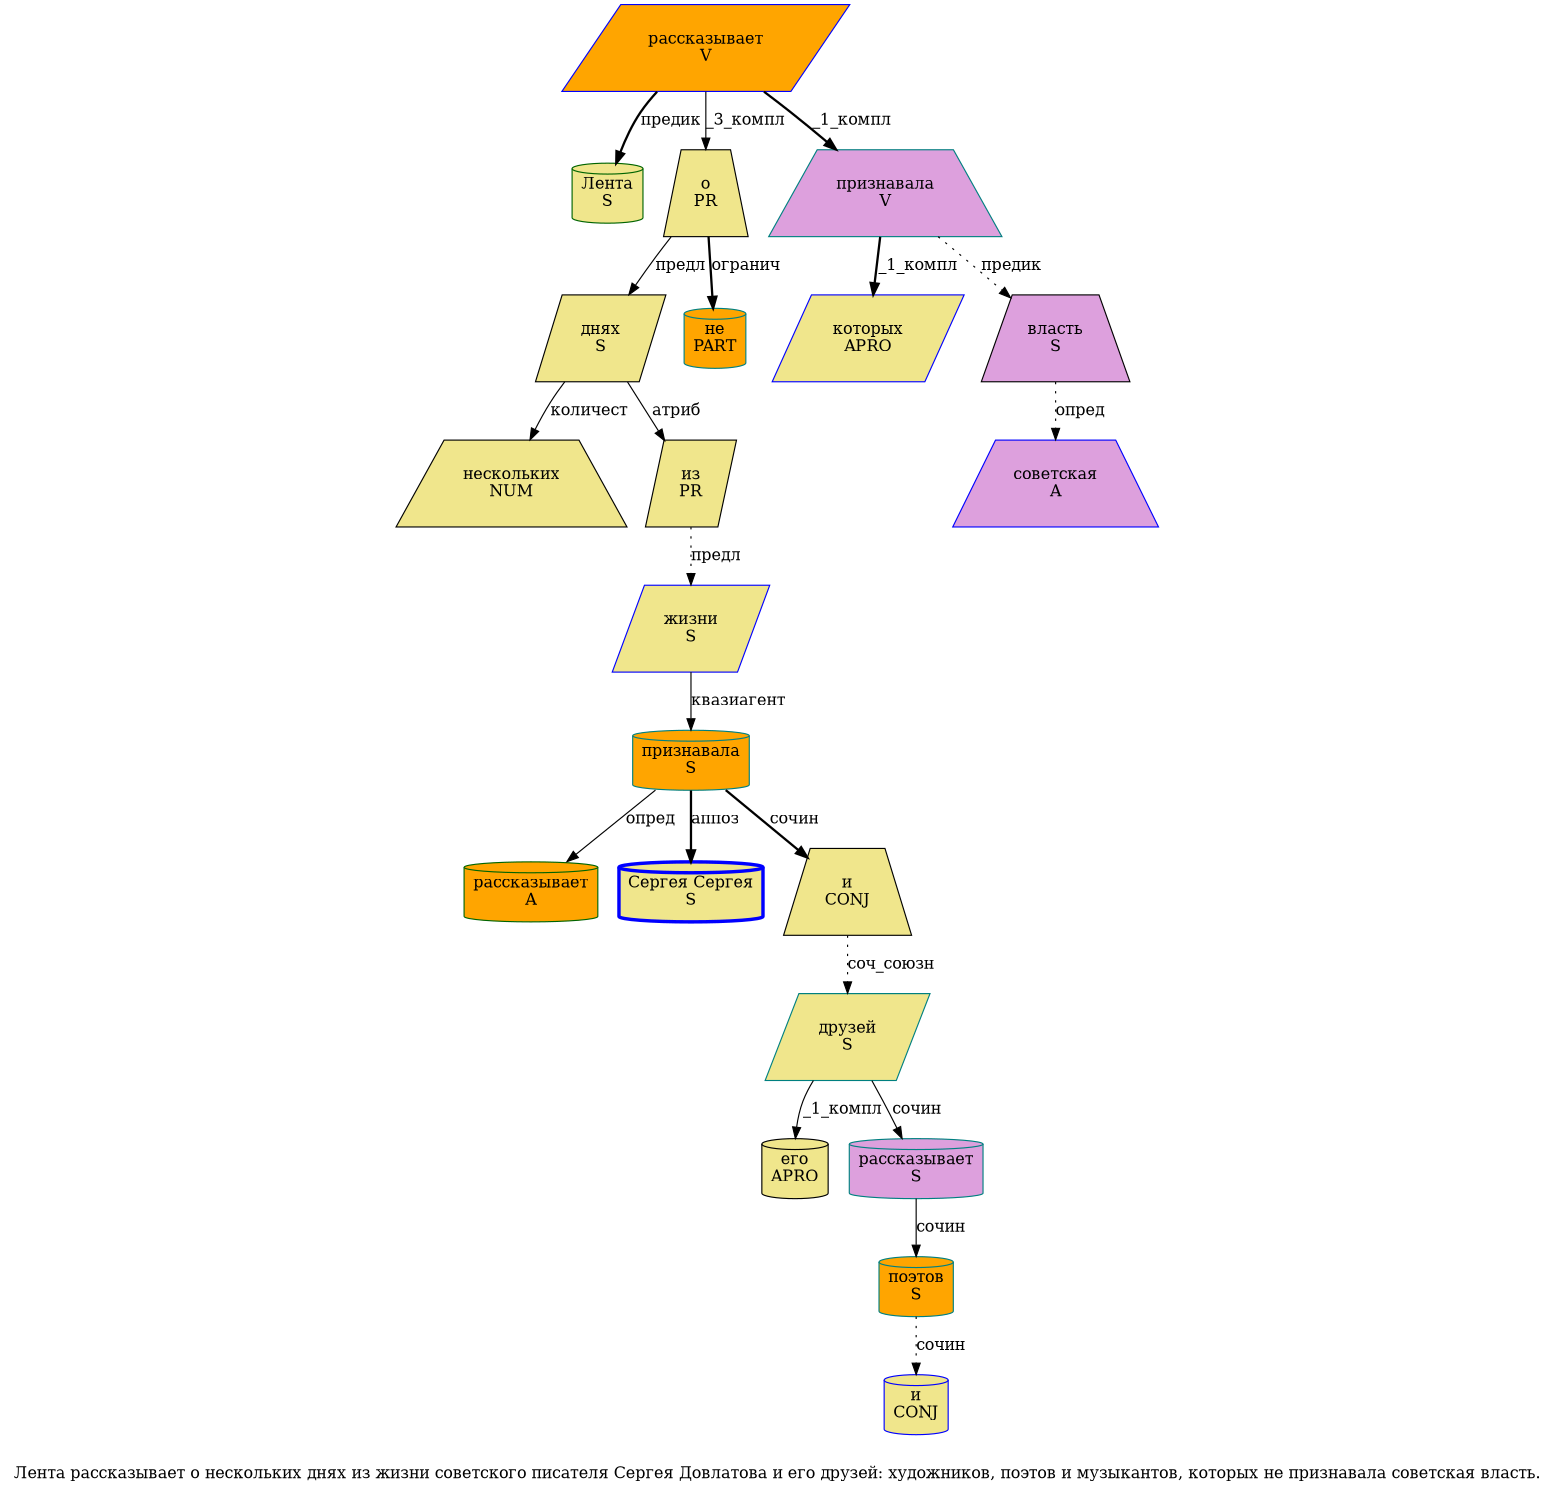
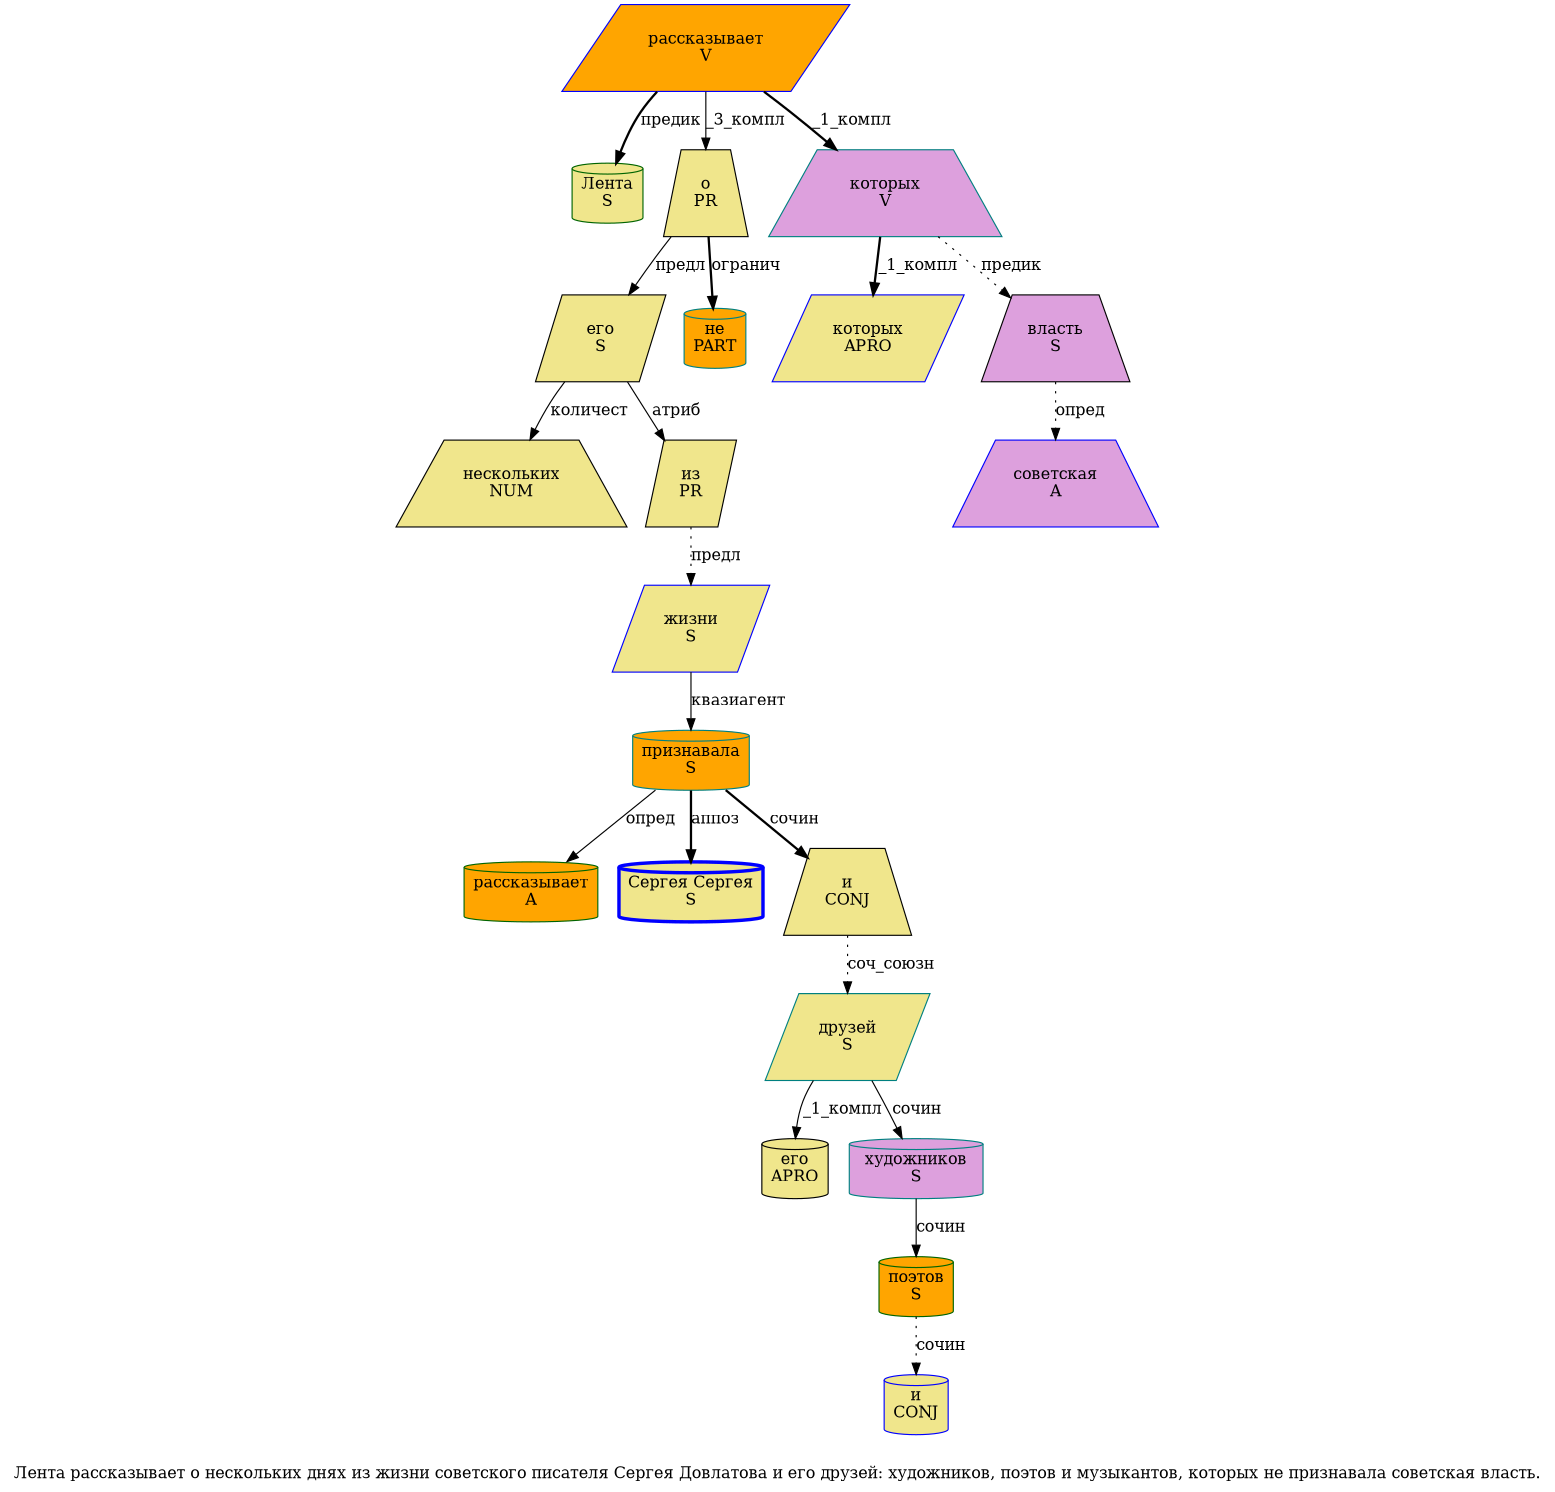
(885, 193) -> (885, 193)
(601, 338) -> (601, 338)
(916, 1169) -> (916, 1169)
(916, 1287) -> (916, 1287)
